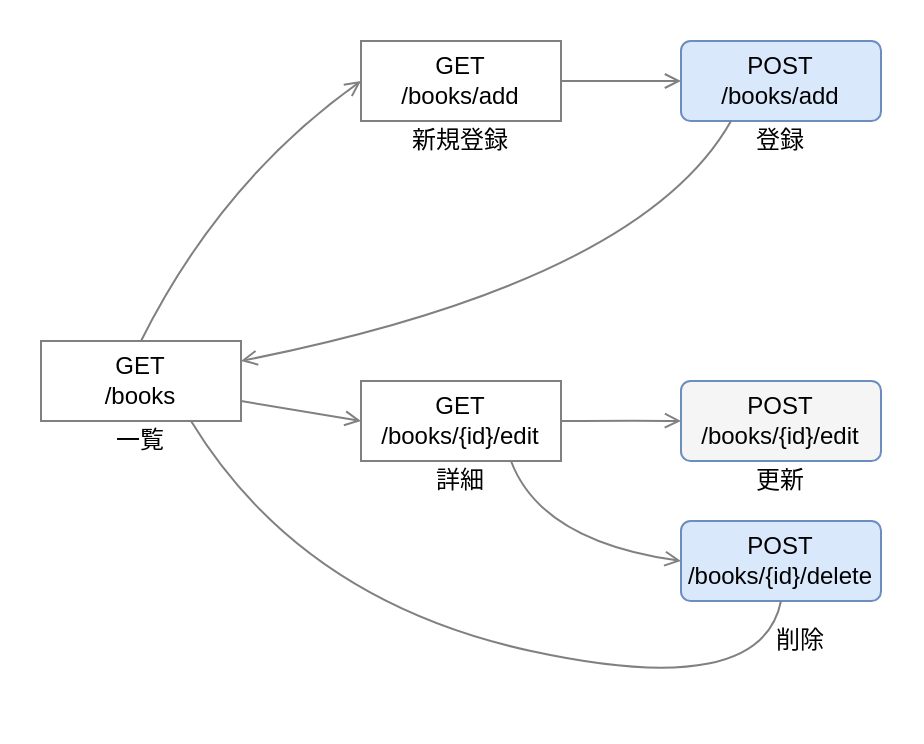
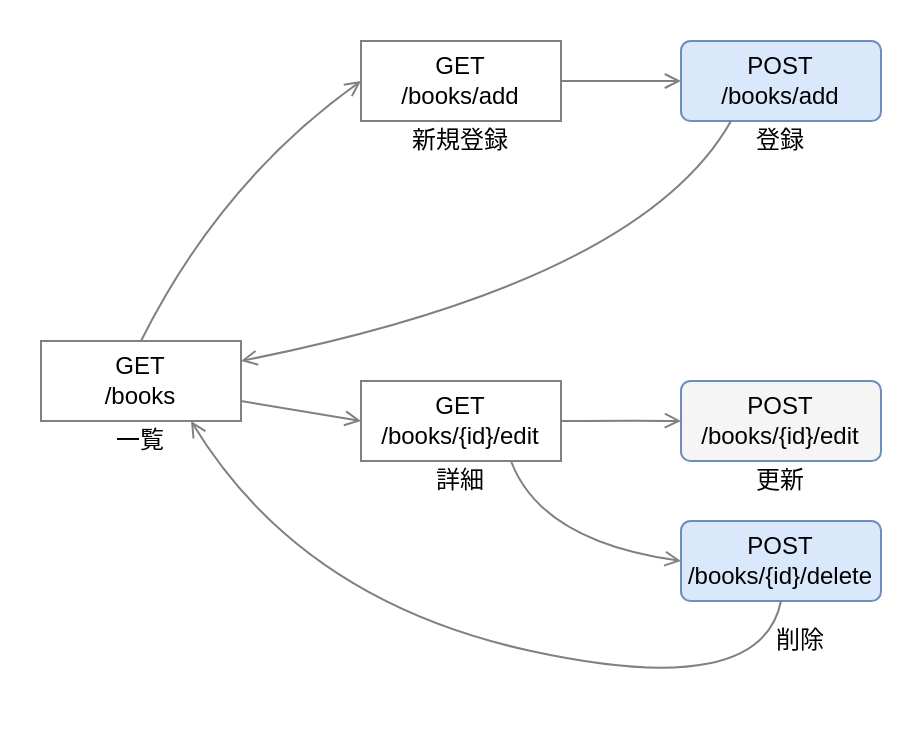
(194, 426) -> (195, 427)
